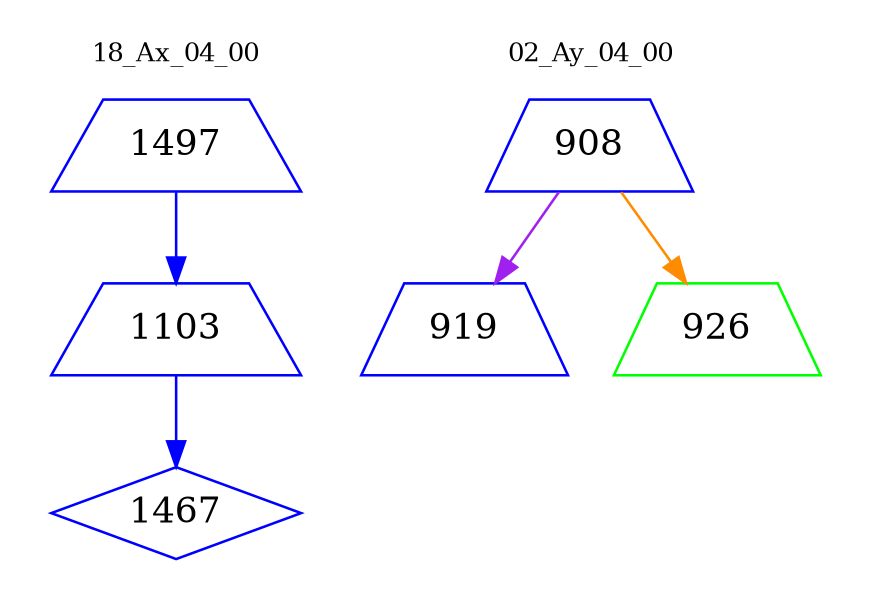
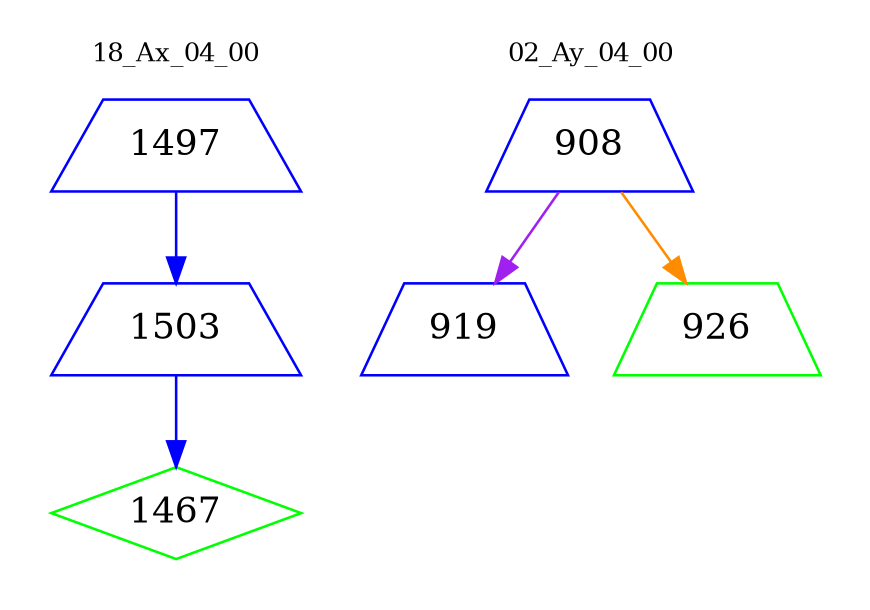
(176, 329) -> (176, 329)
(176, 513) -> (176, 513)
